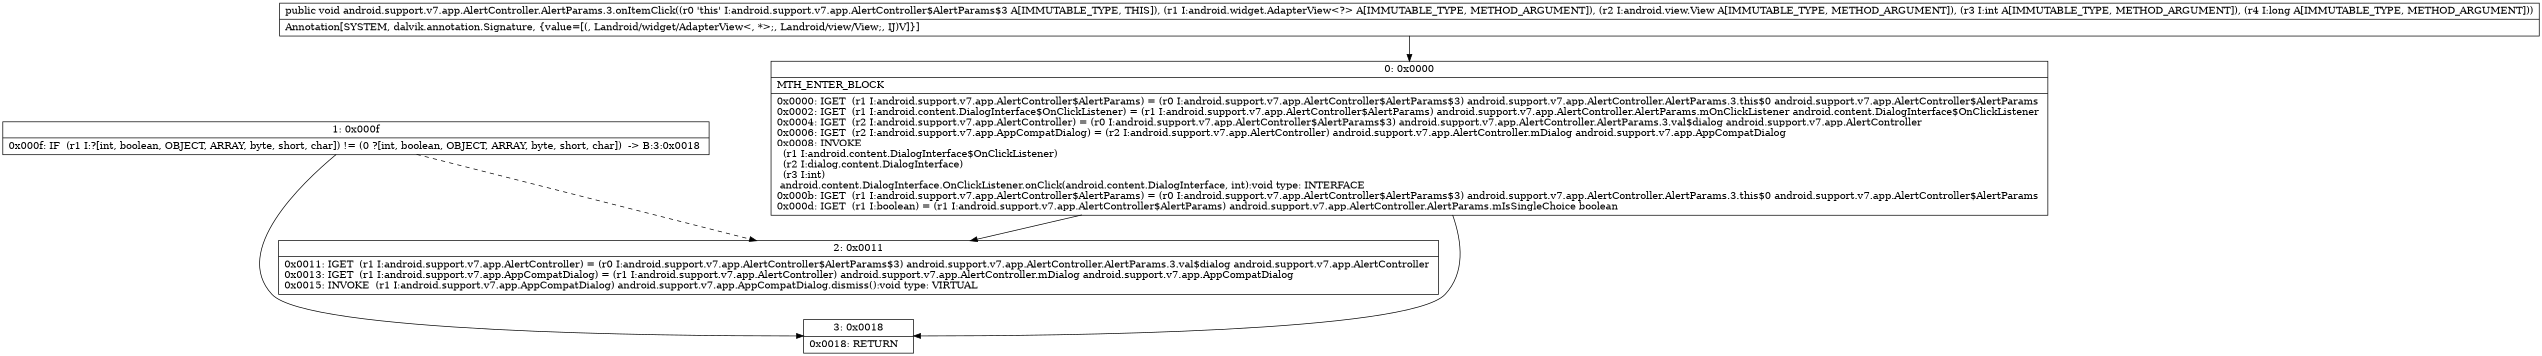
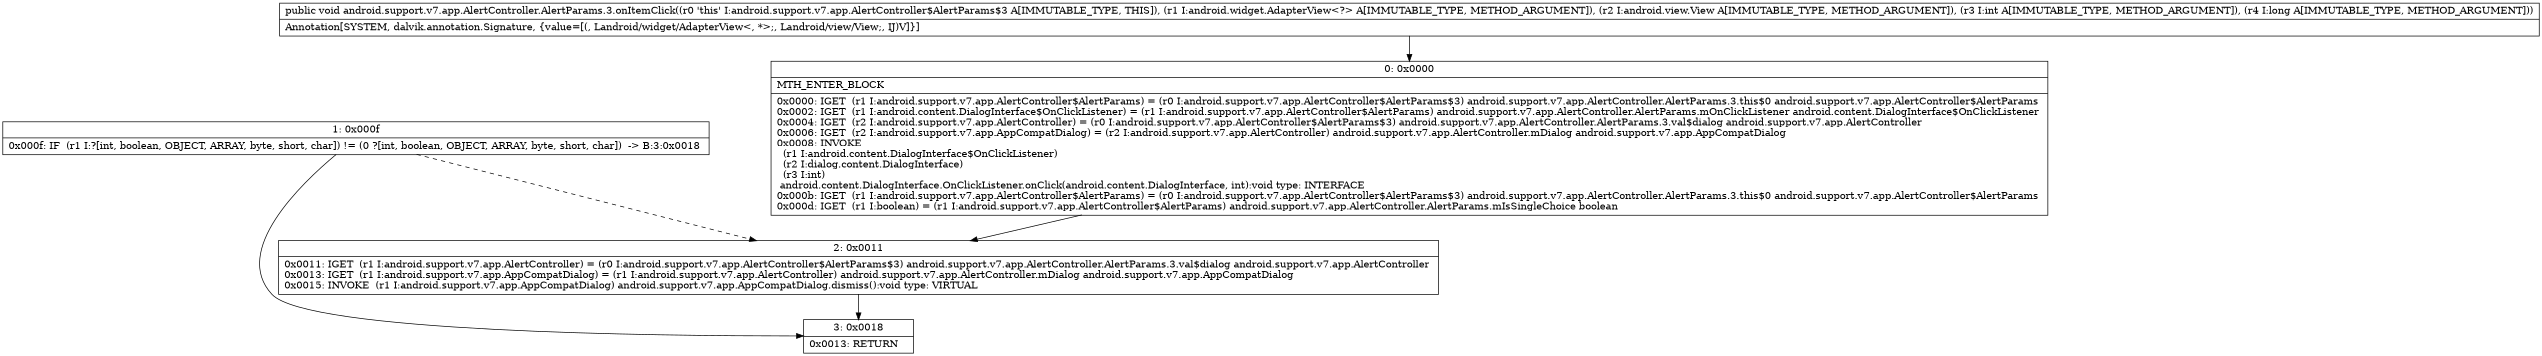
(1227, 329) -> (859, 303)
(859, 344) -> (859, 344)
